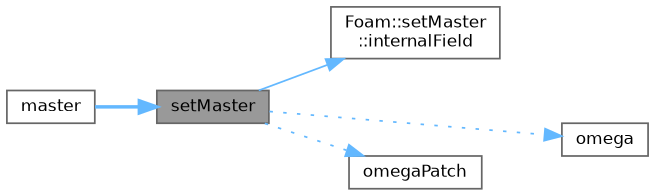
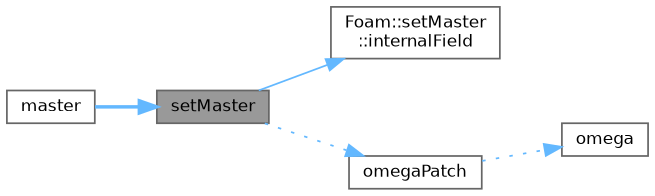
(407, 123) -> (513, 155)
